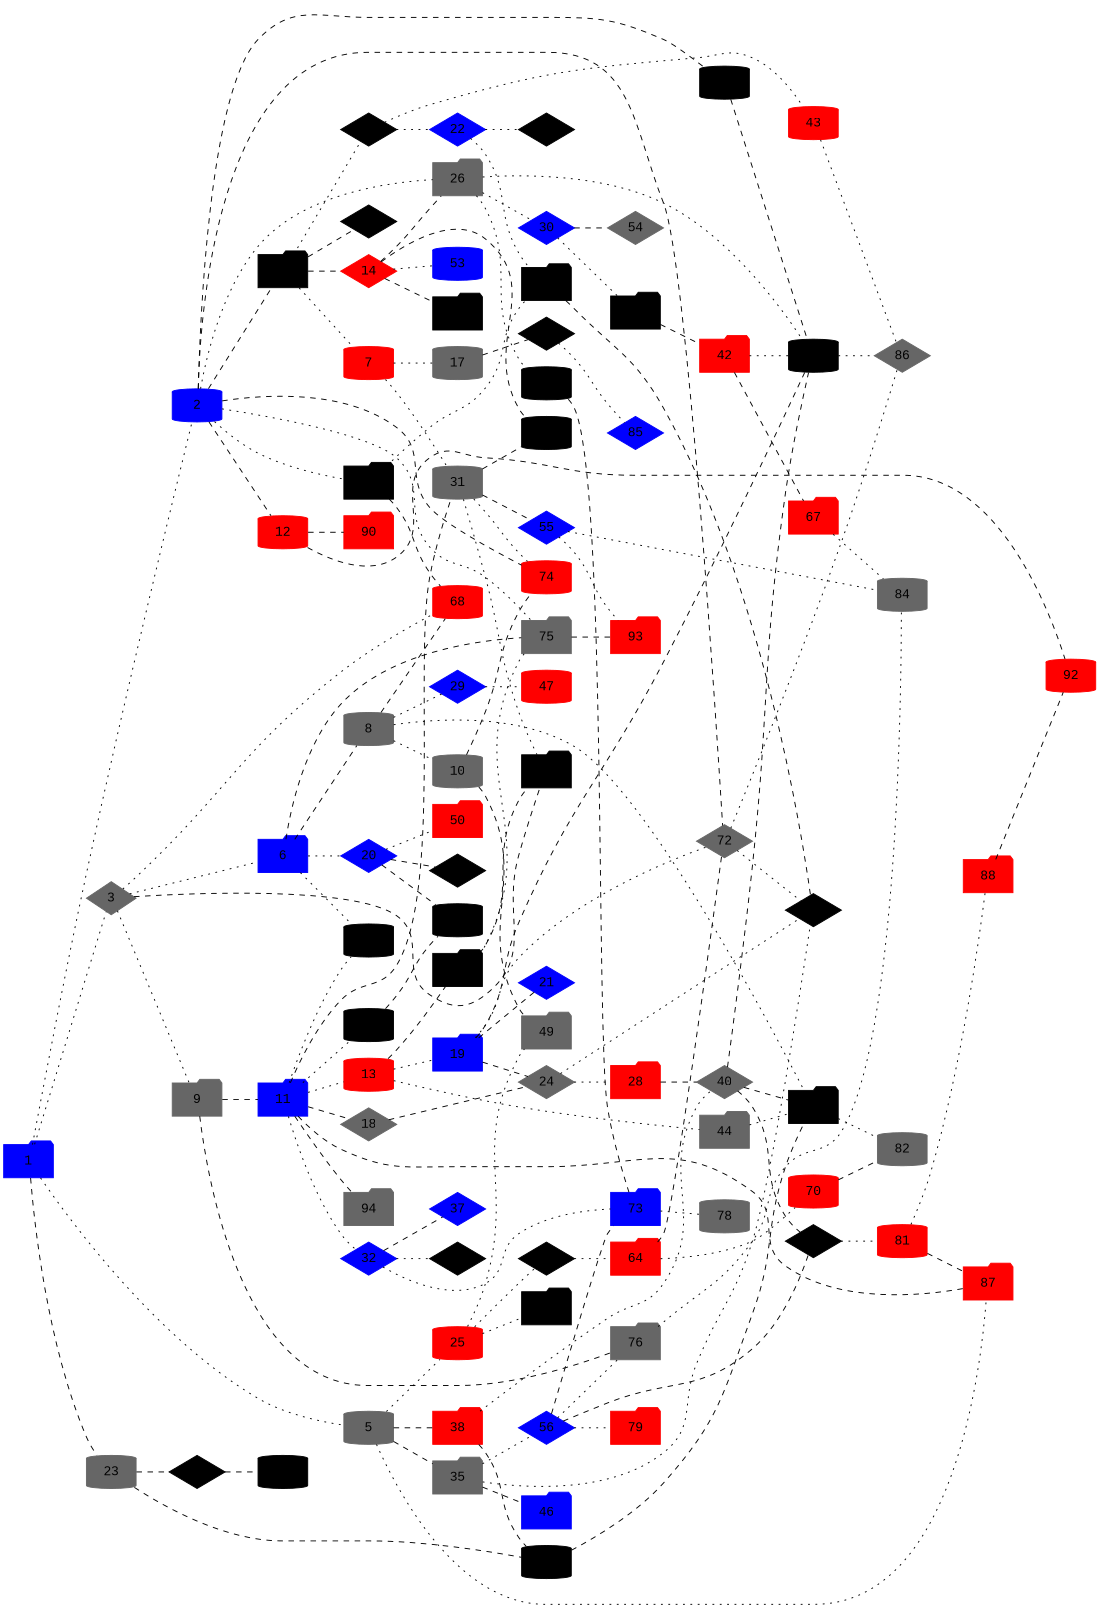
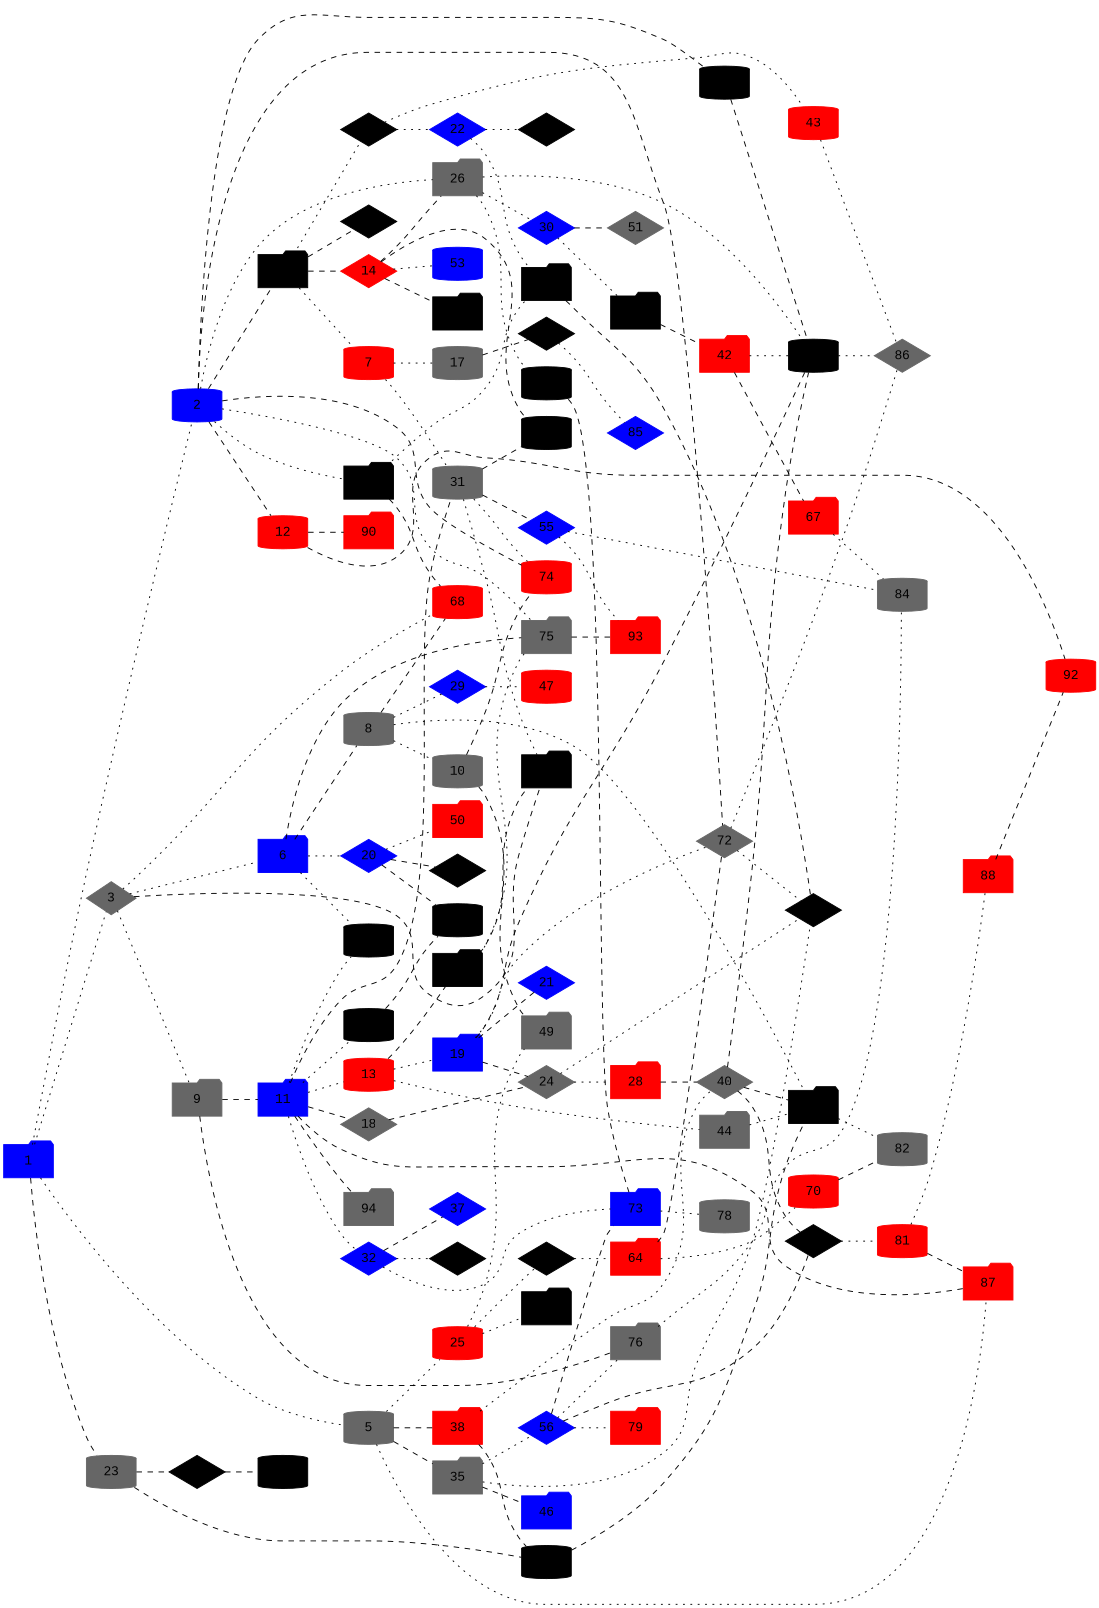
(635, 228) -> (635, 228)
